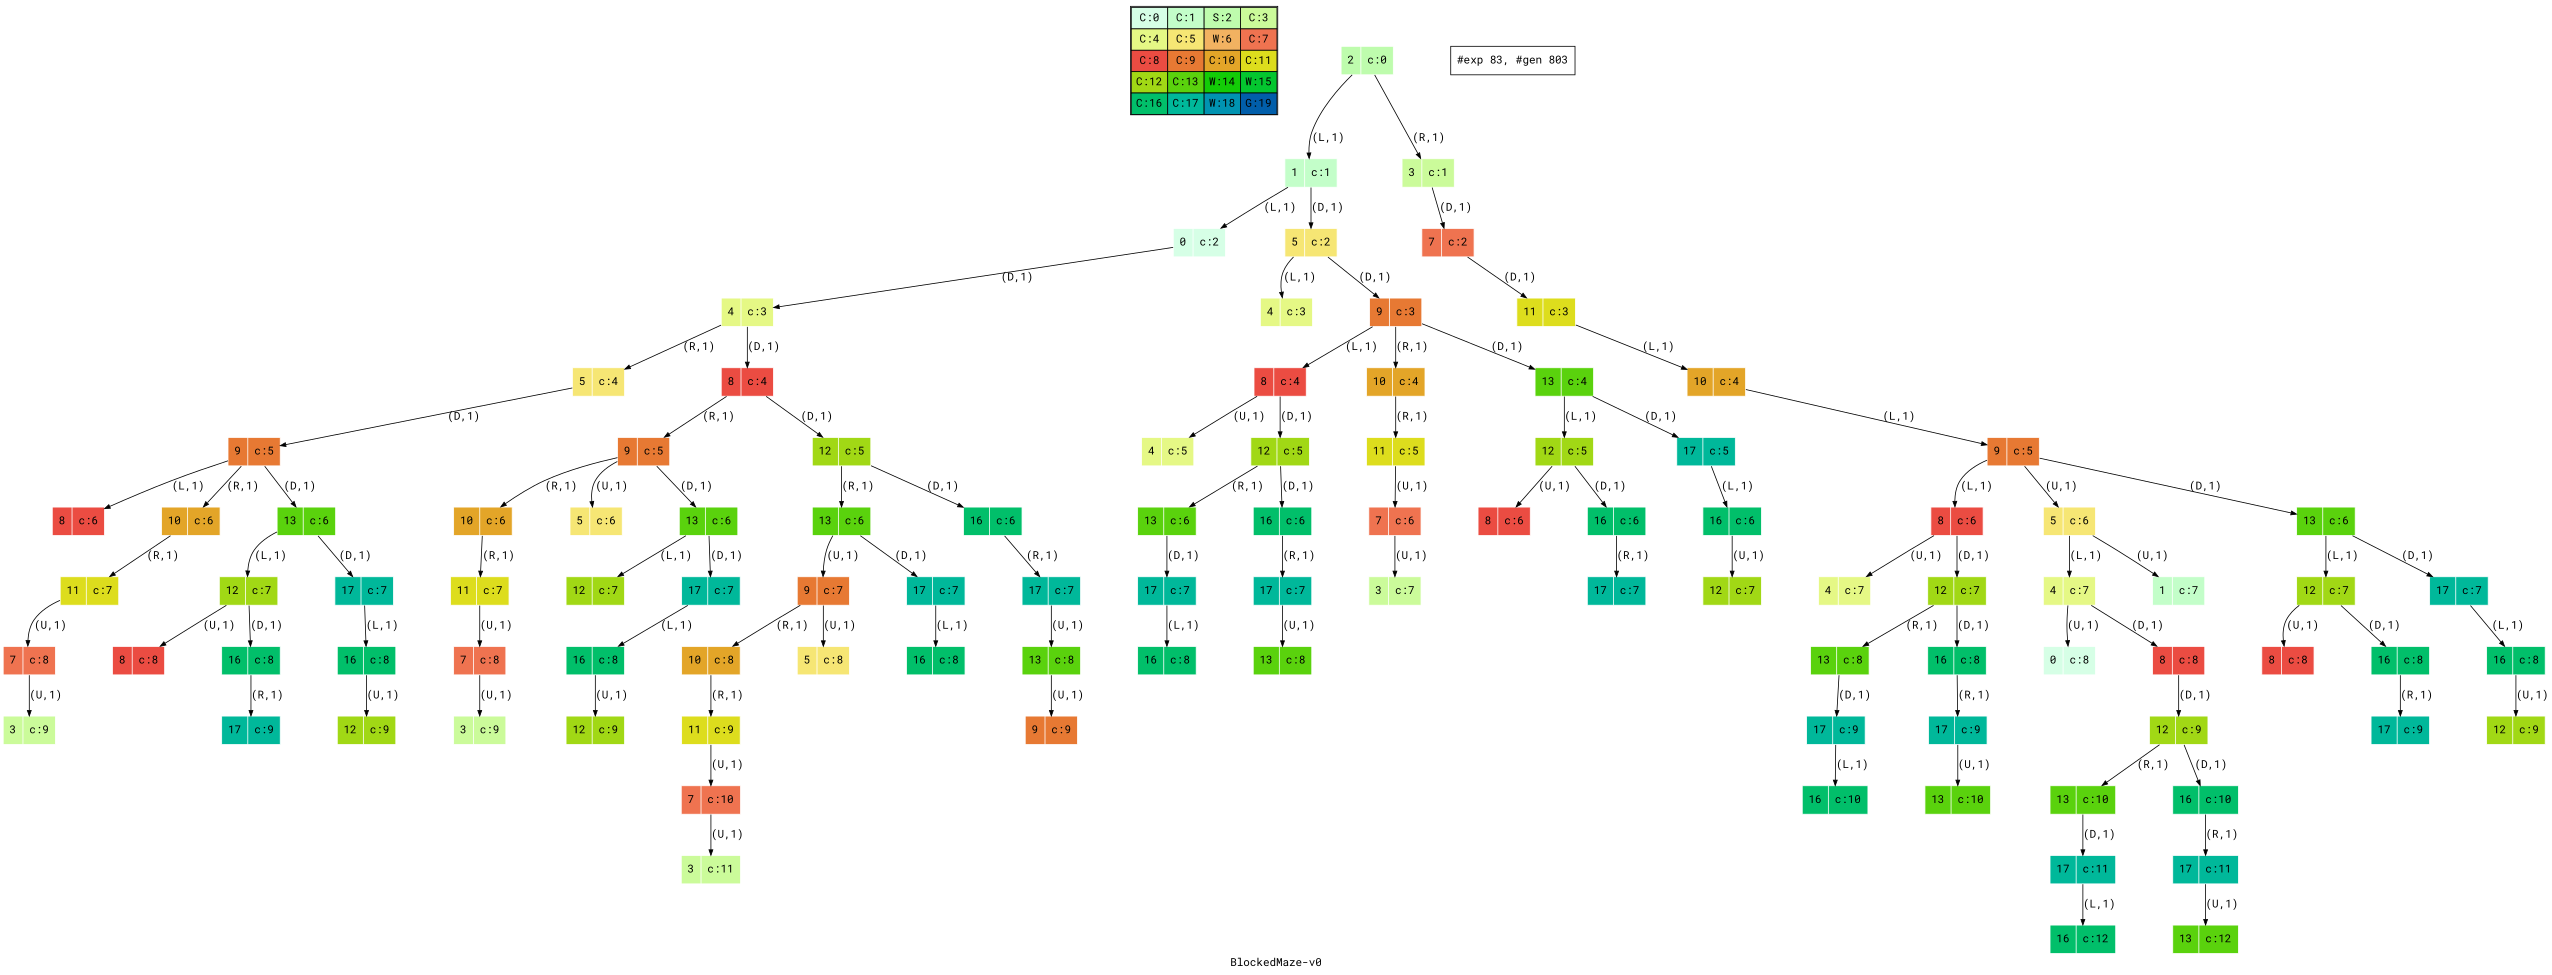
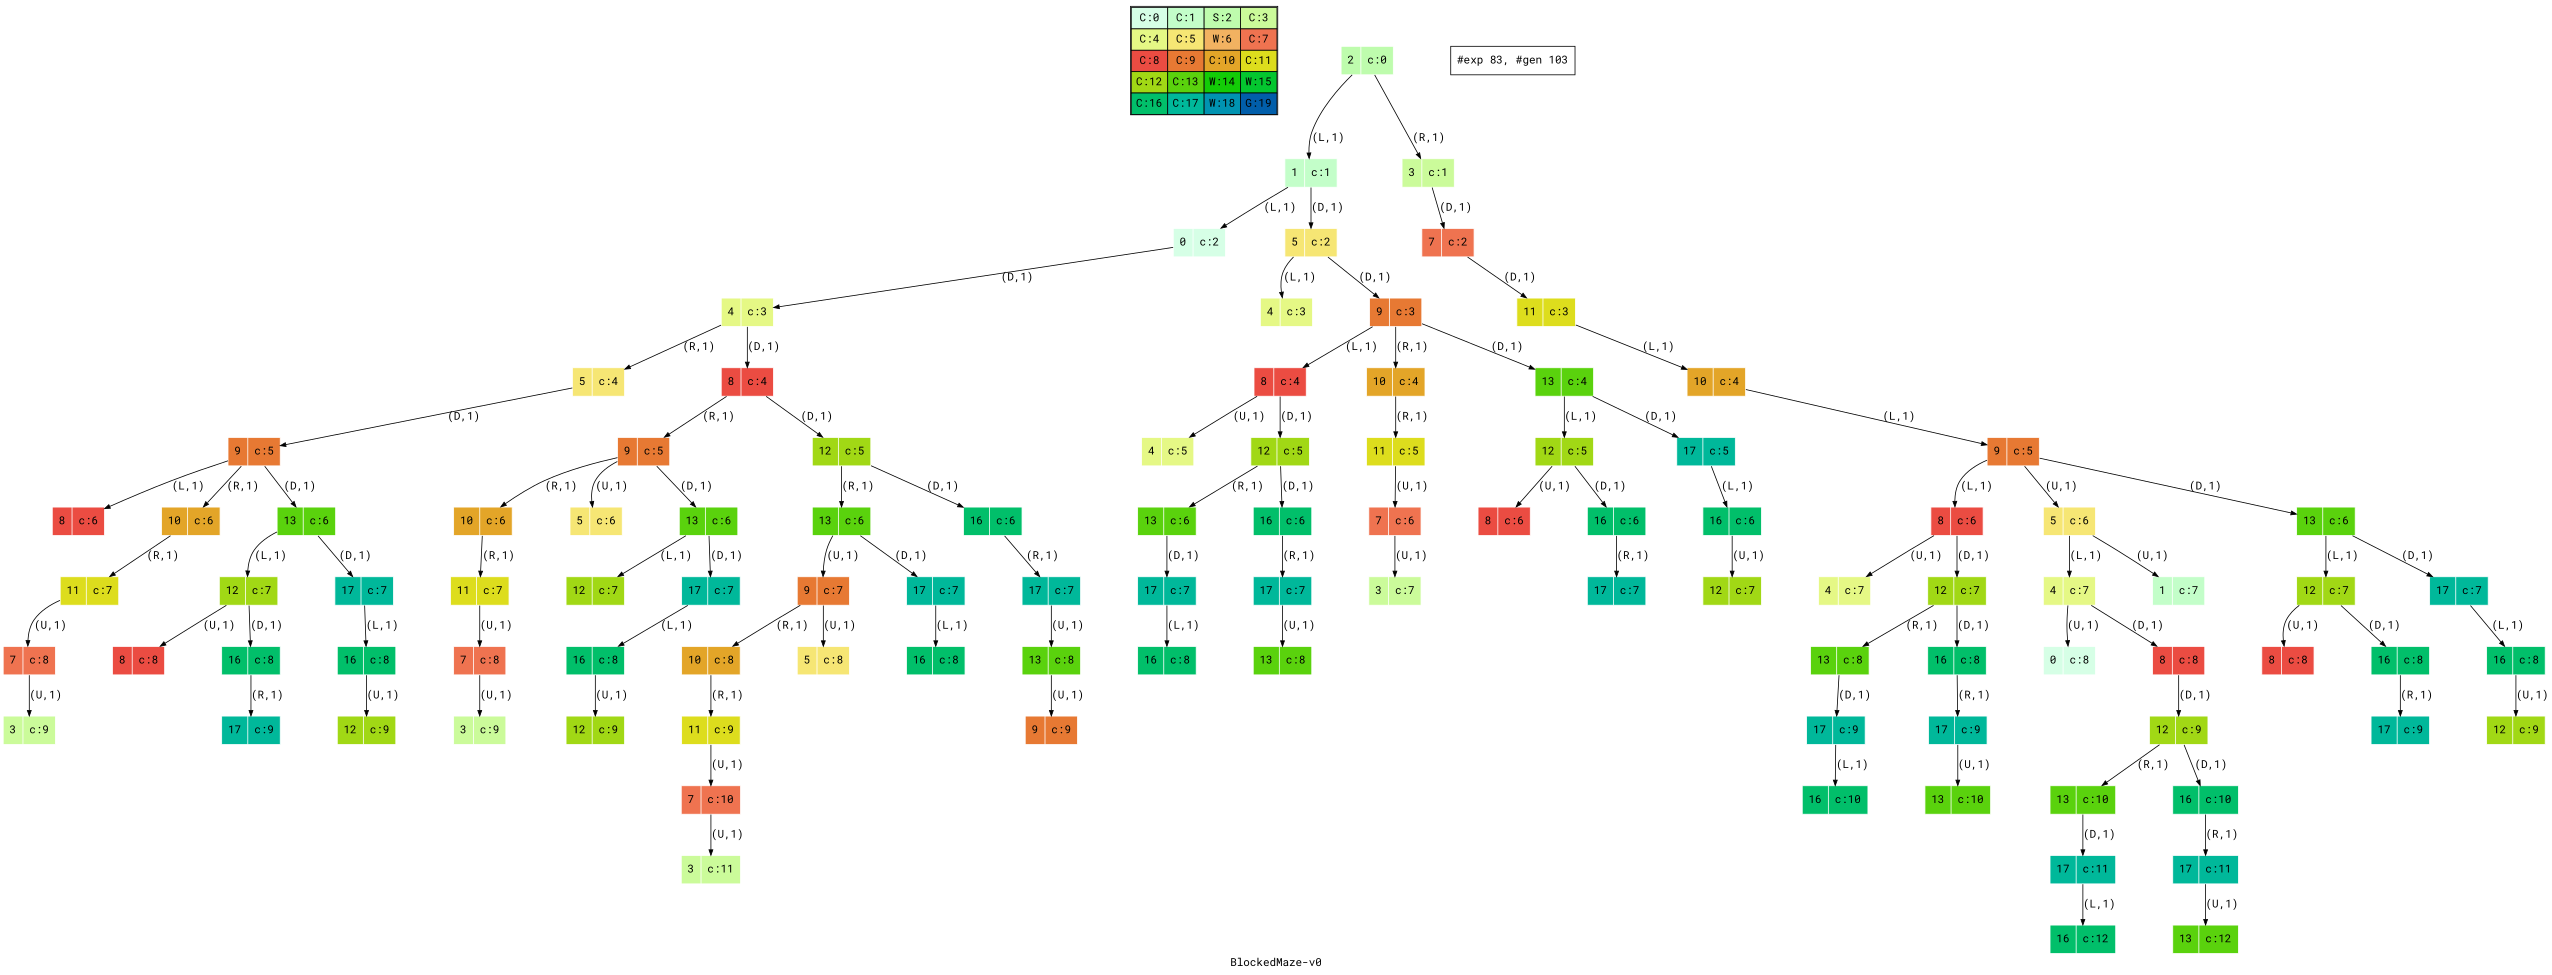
(1513, 61) -> (1513, 61)
